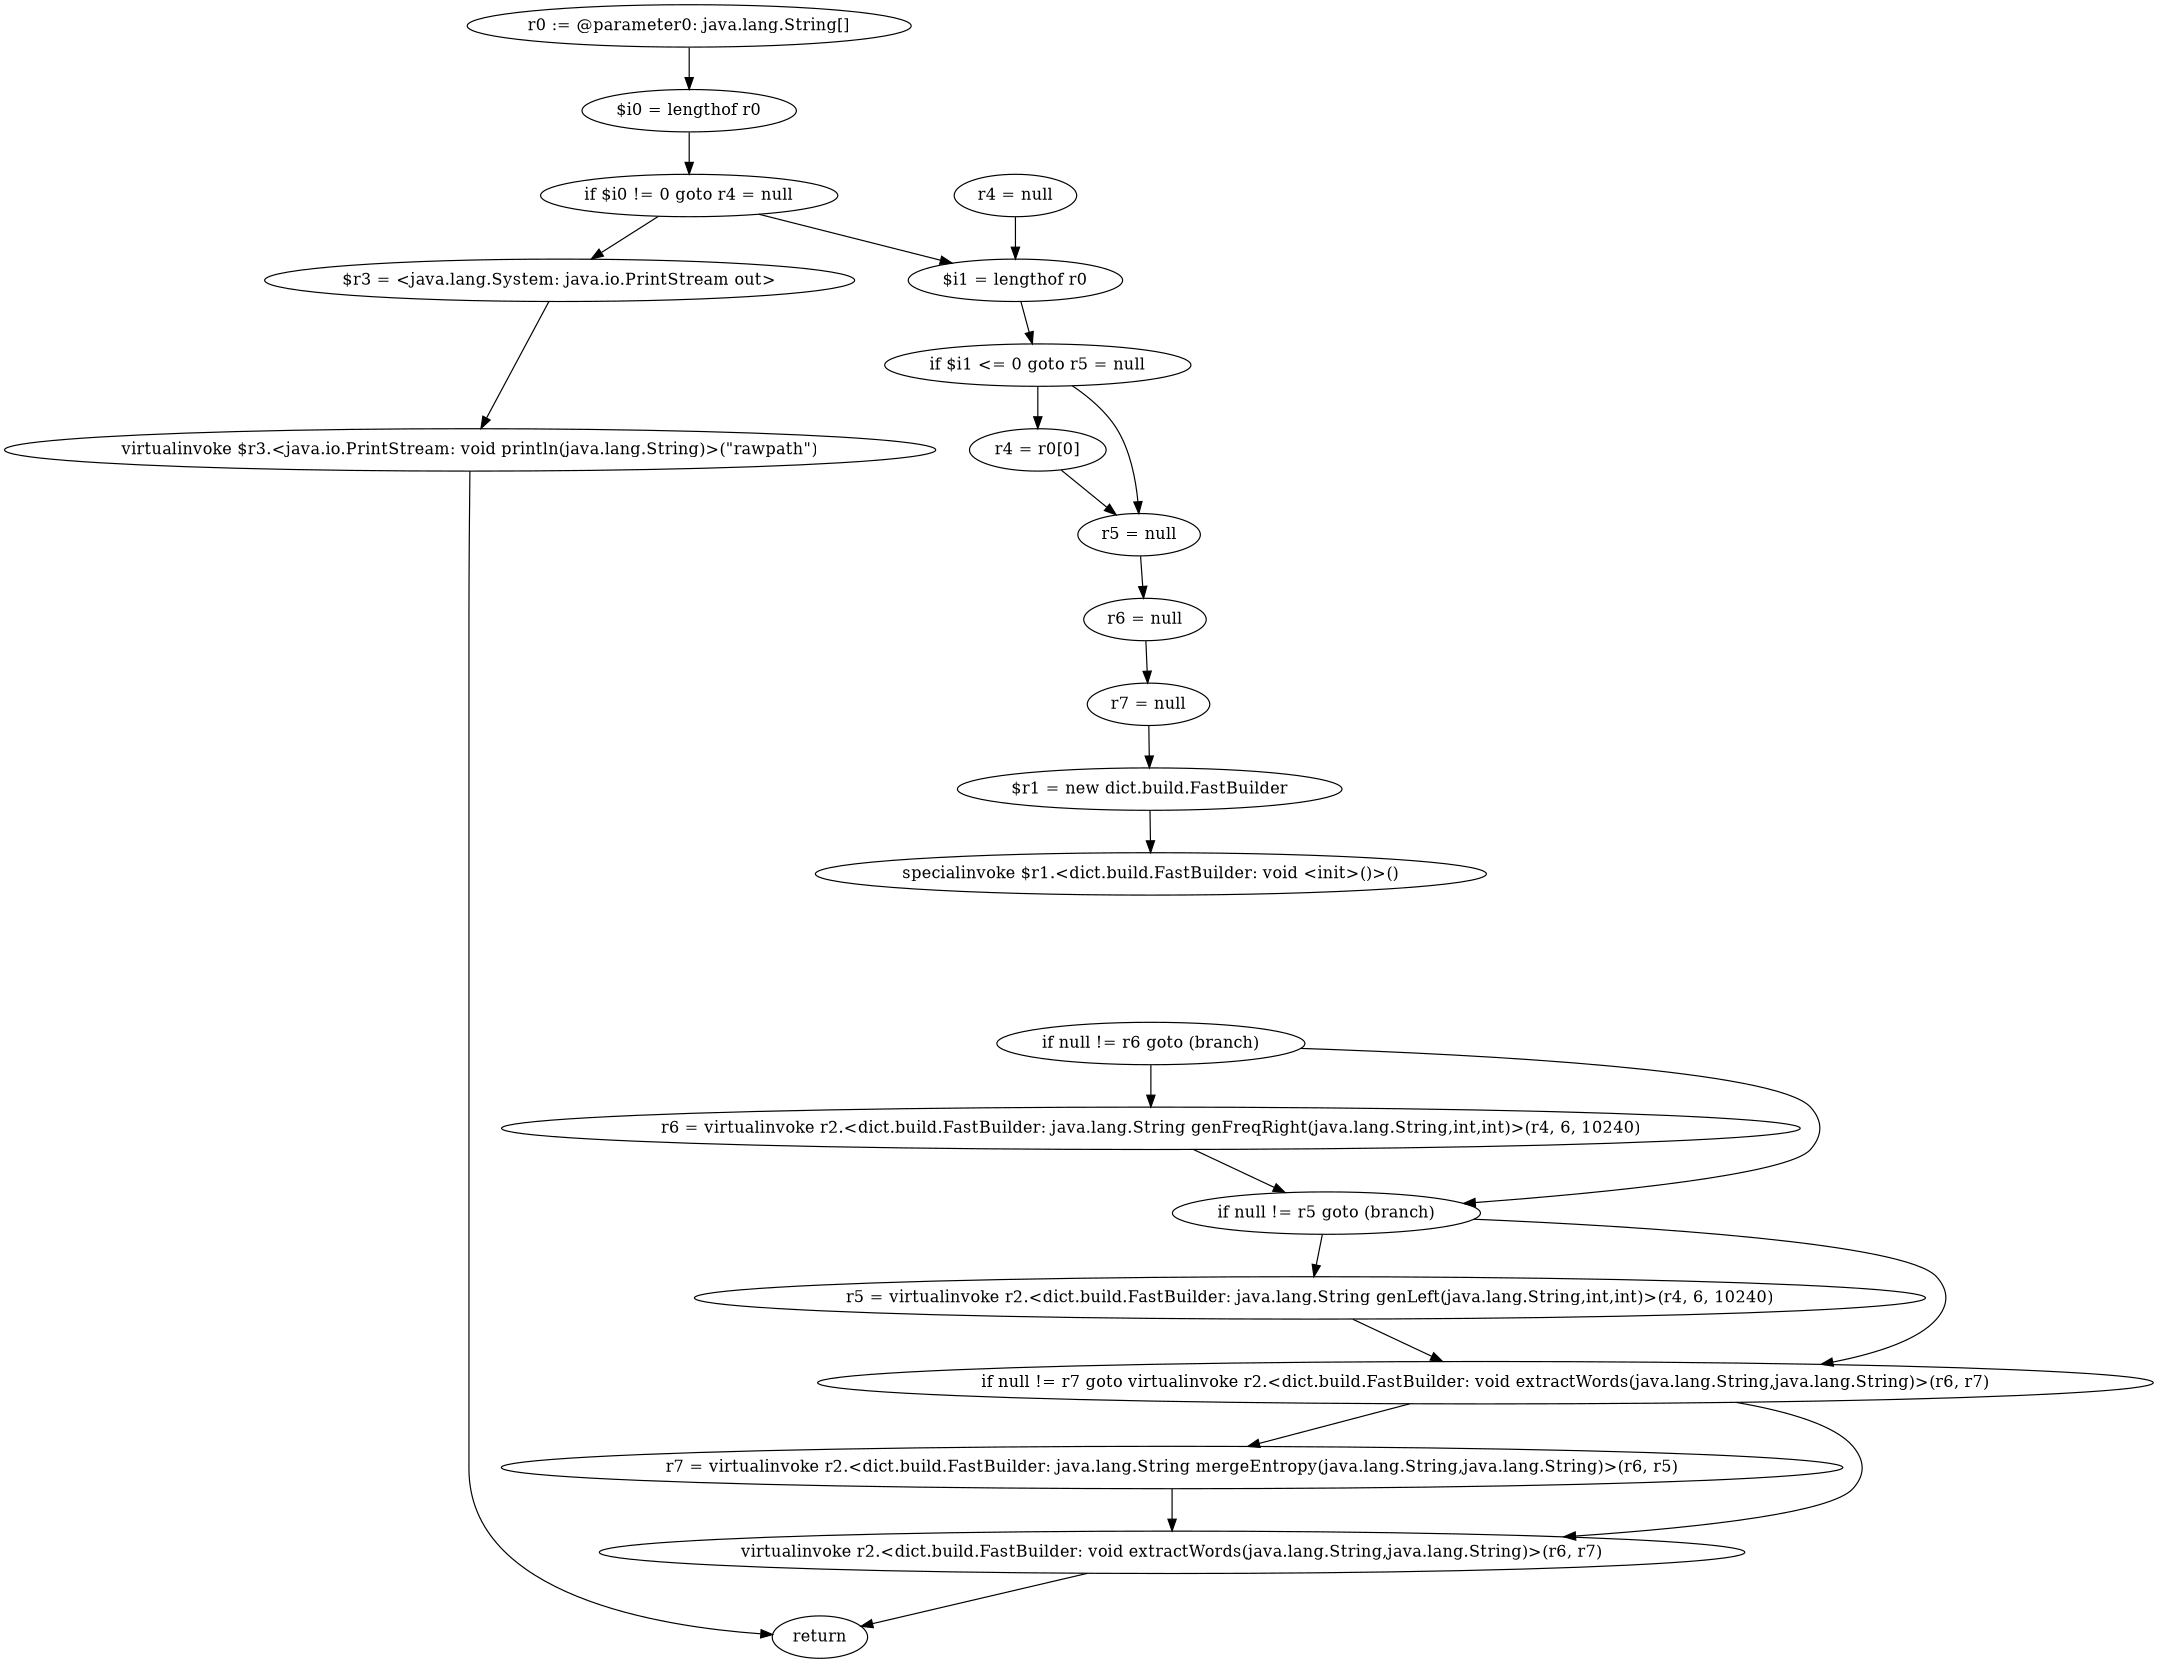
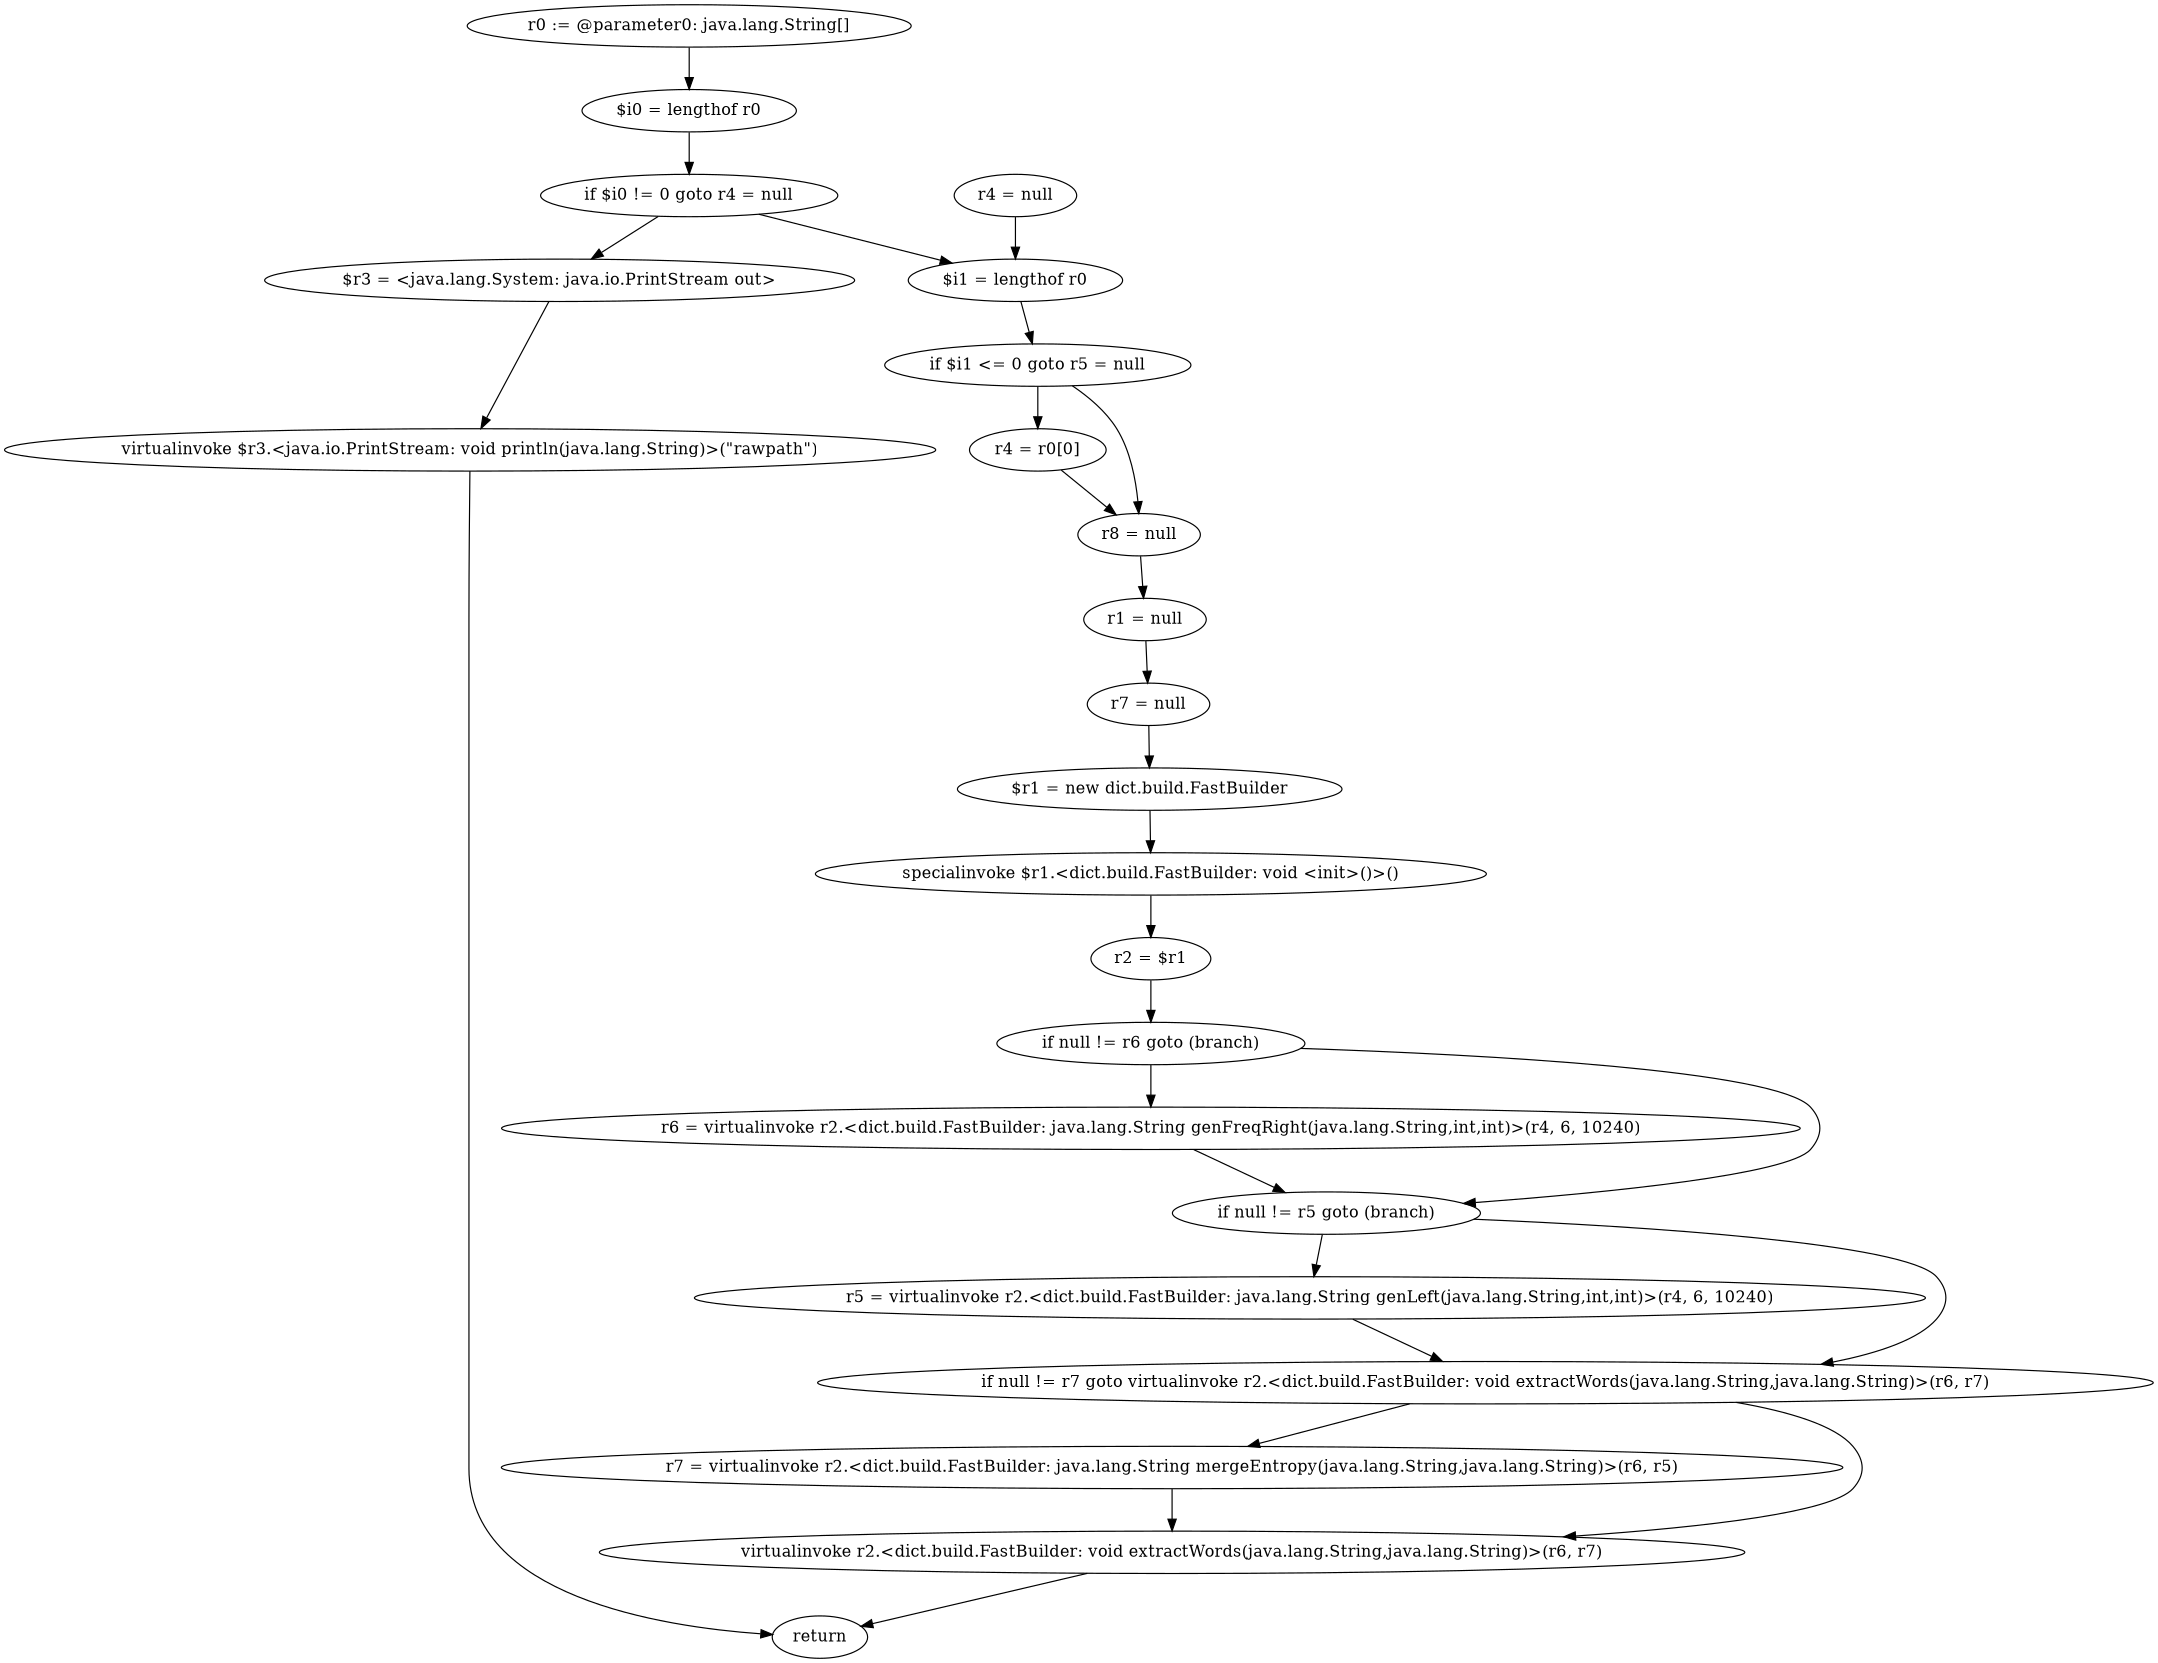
(1139, 535) -> (1139, 535)
(1145, 620) -> (1145, 620)
none -> (1151, 959)
